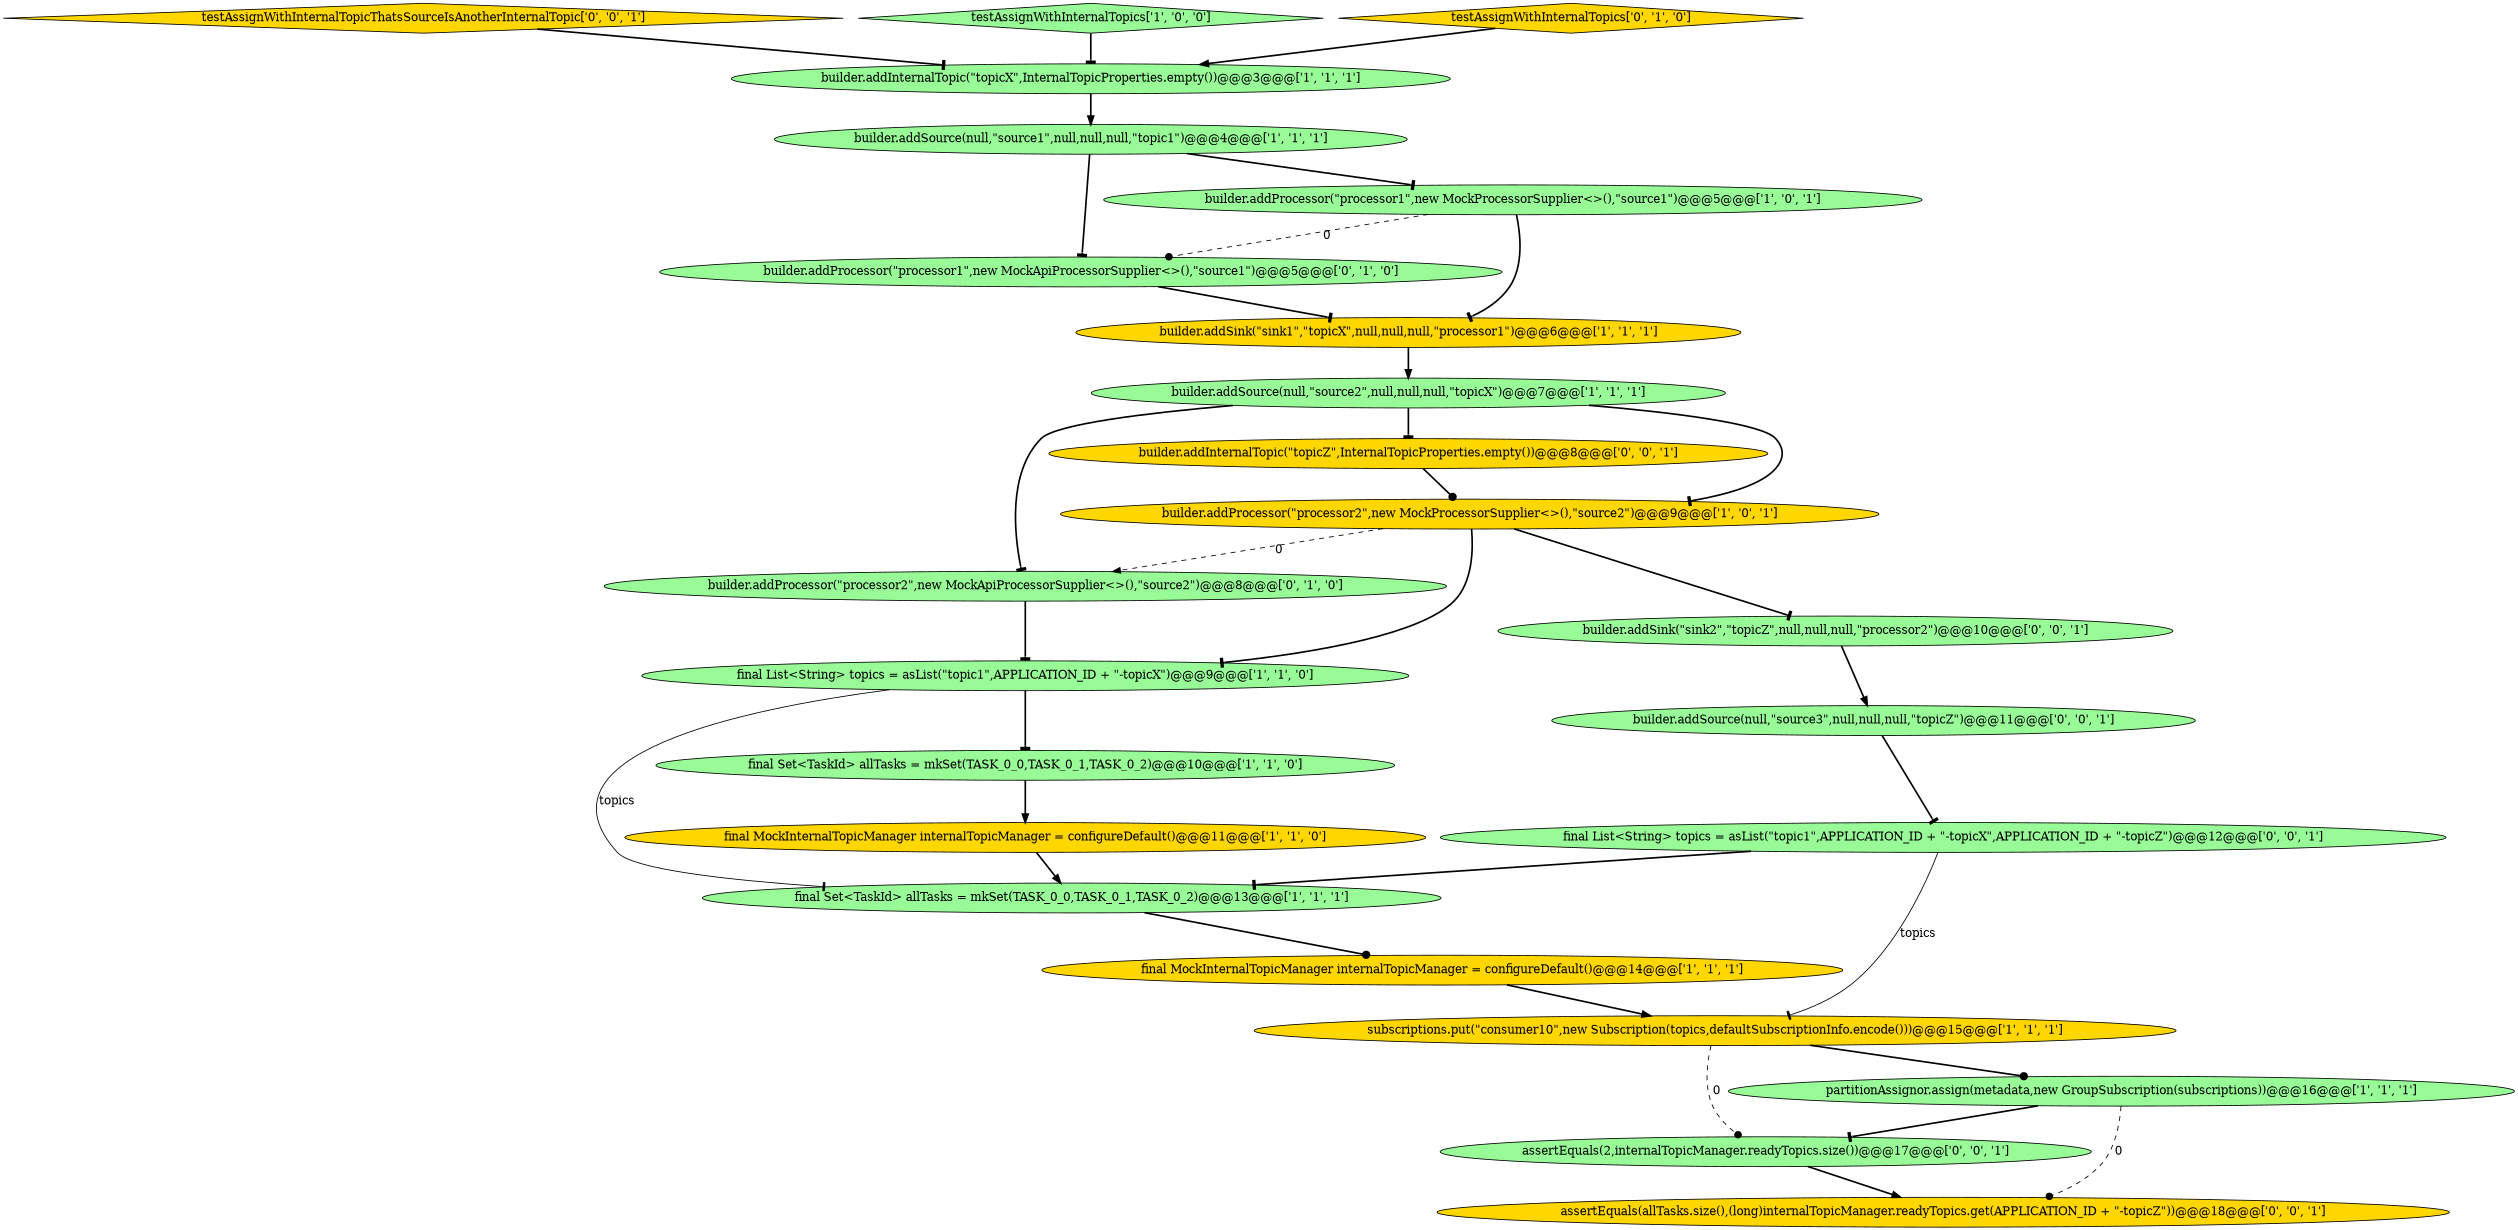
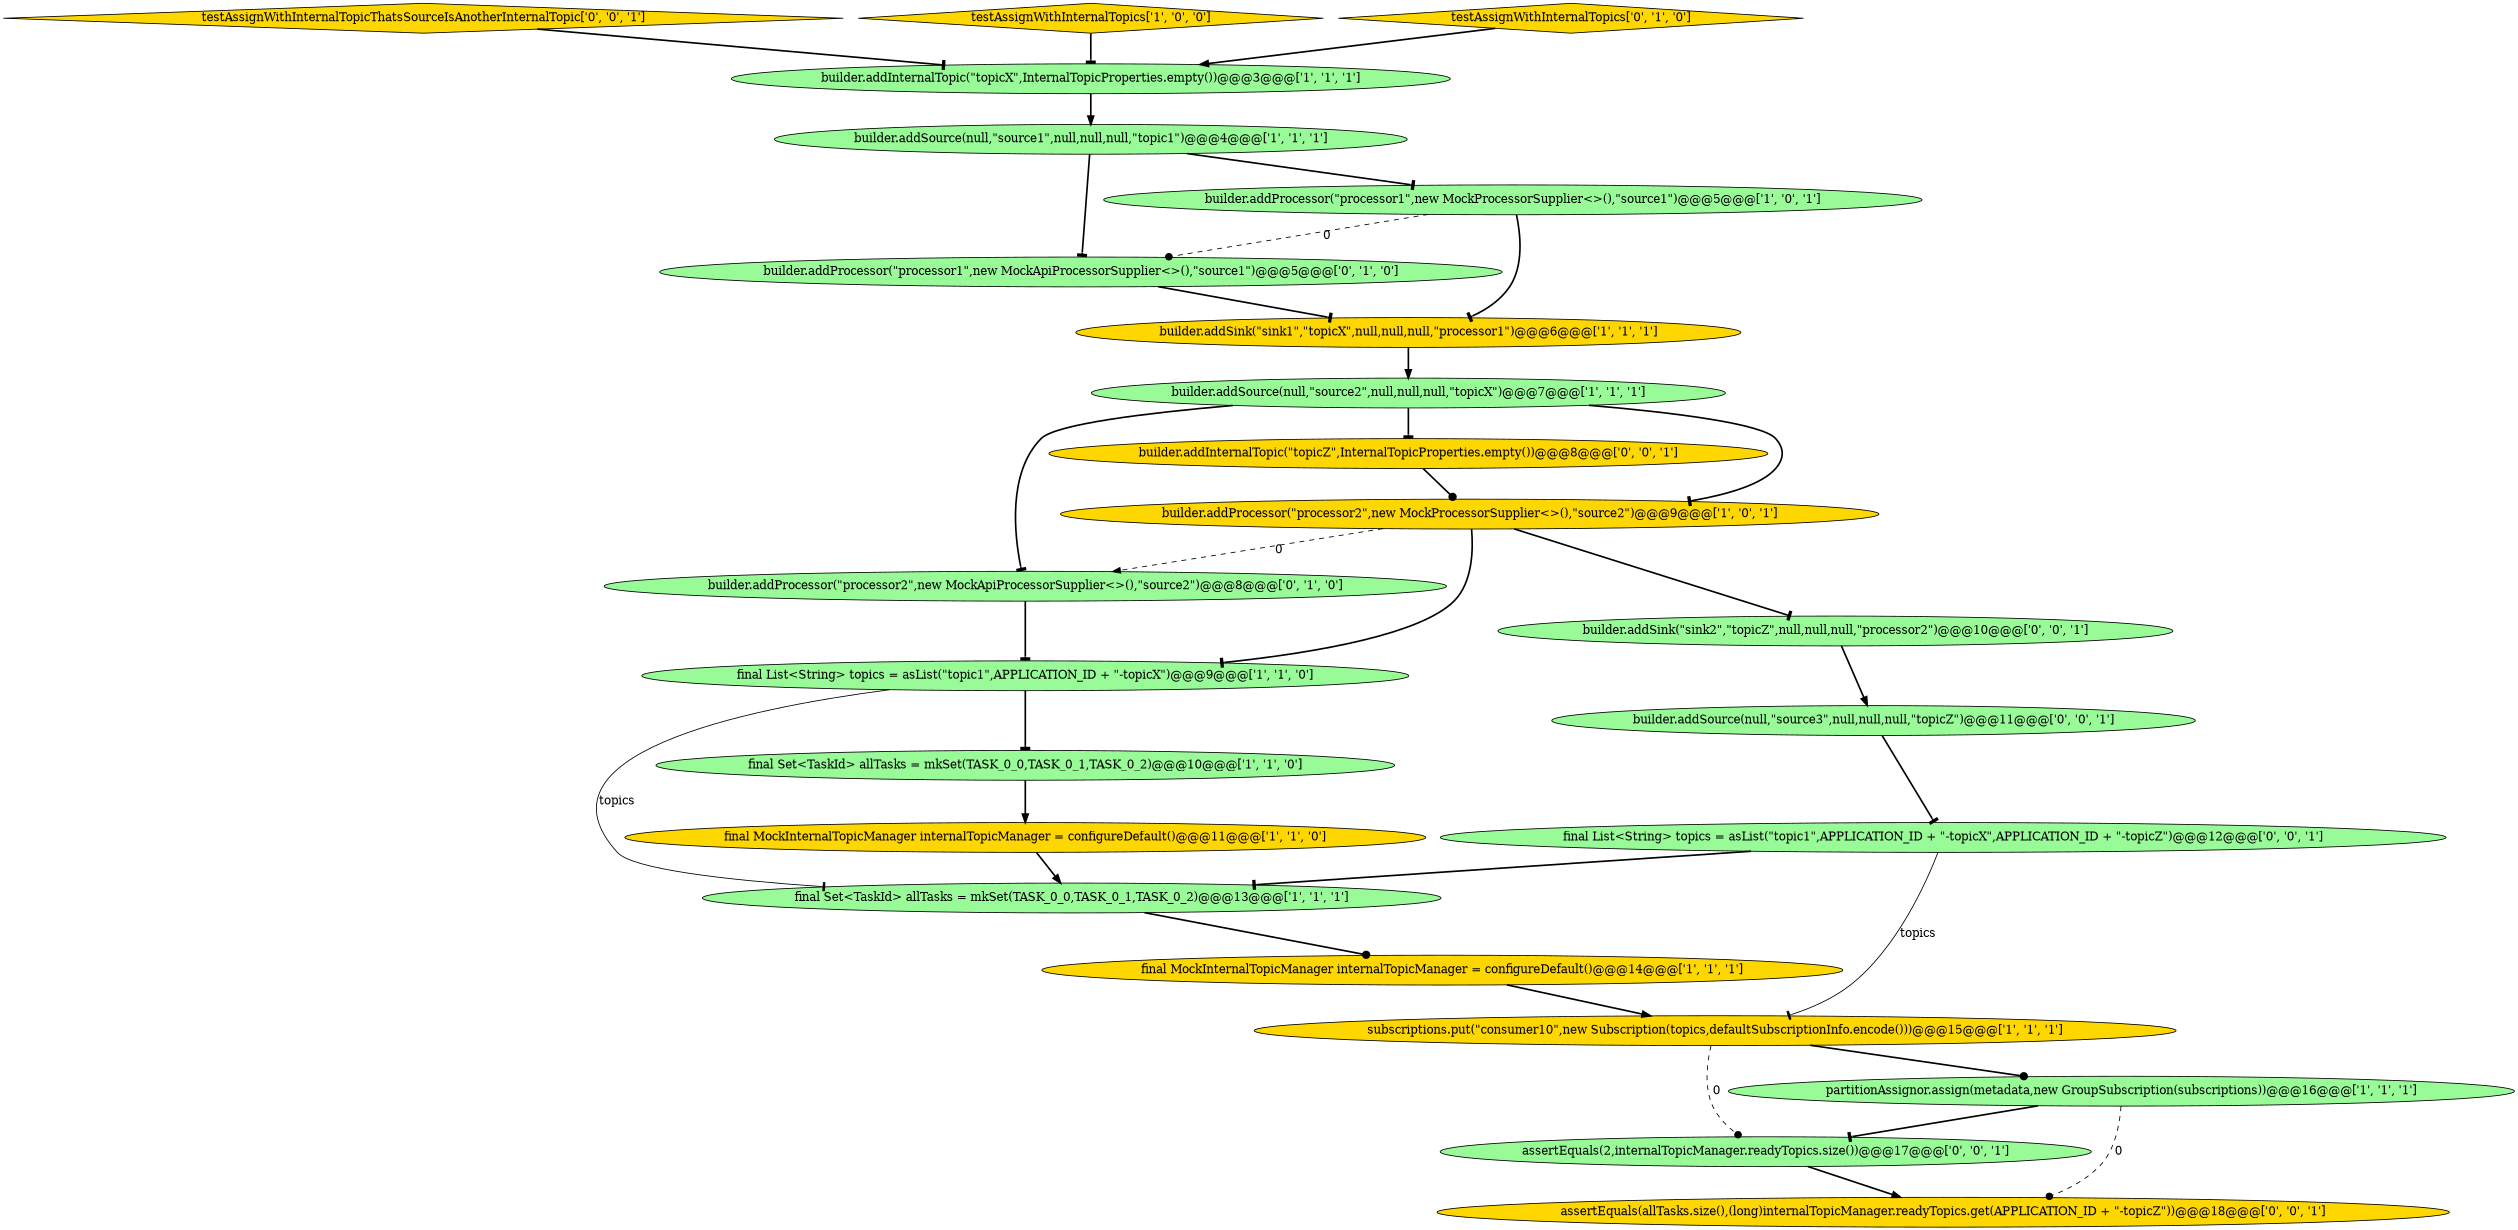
(1091, 18) -> (1091, 18)
